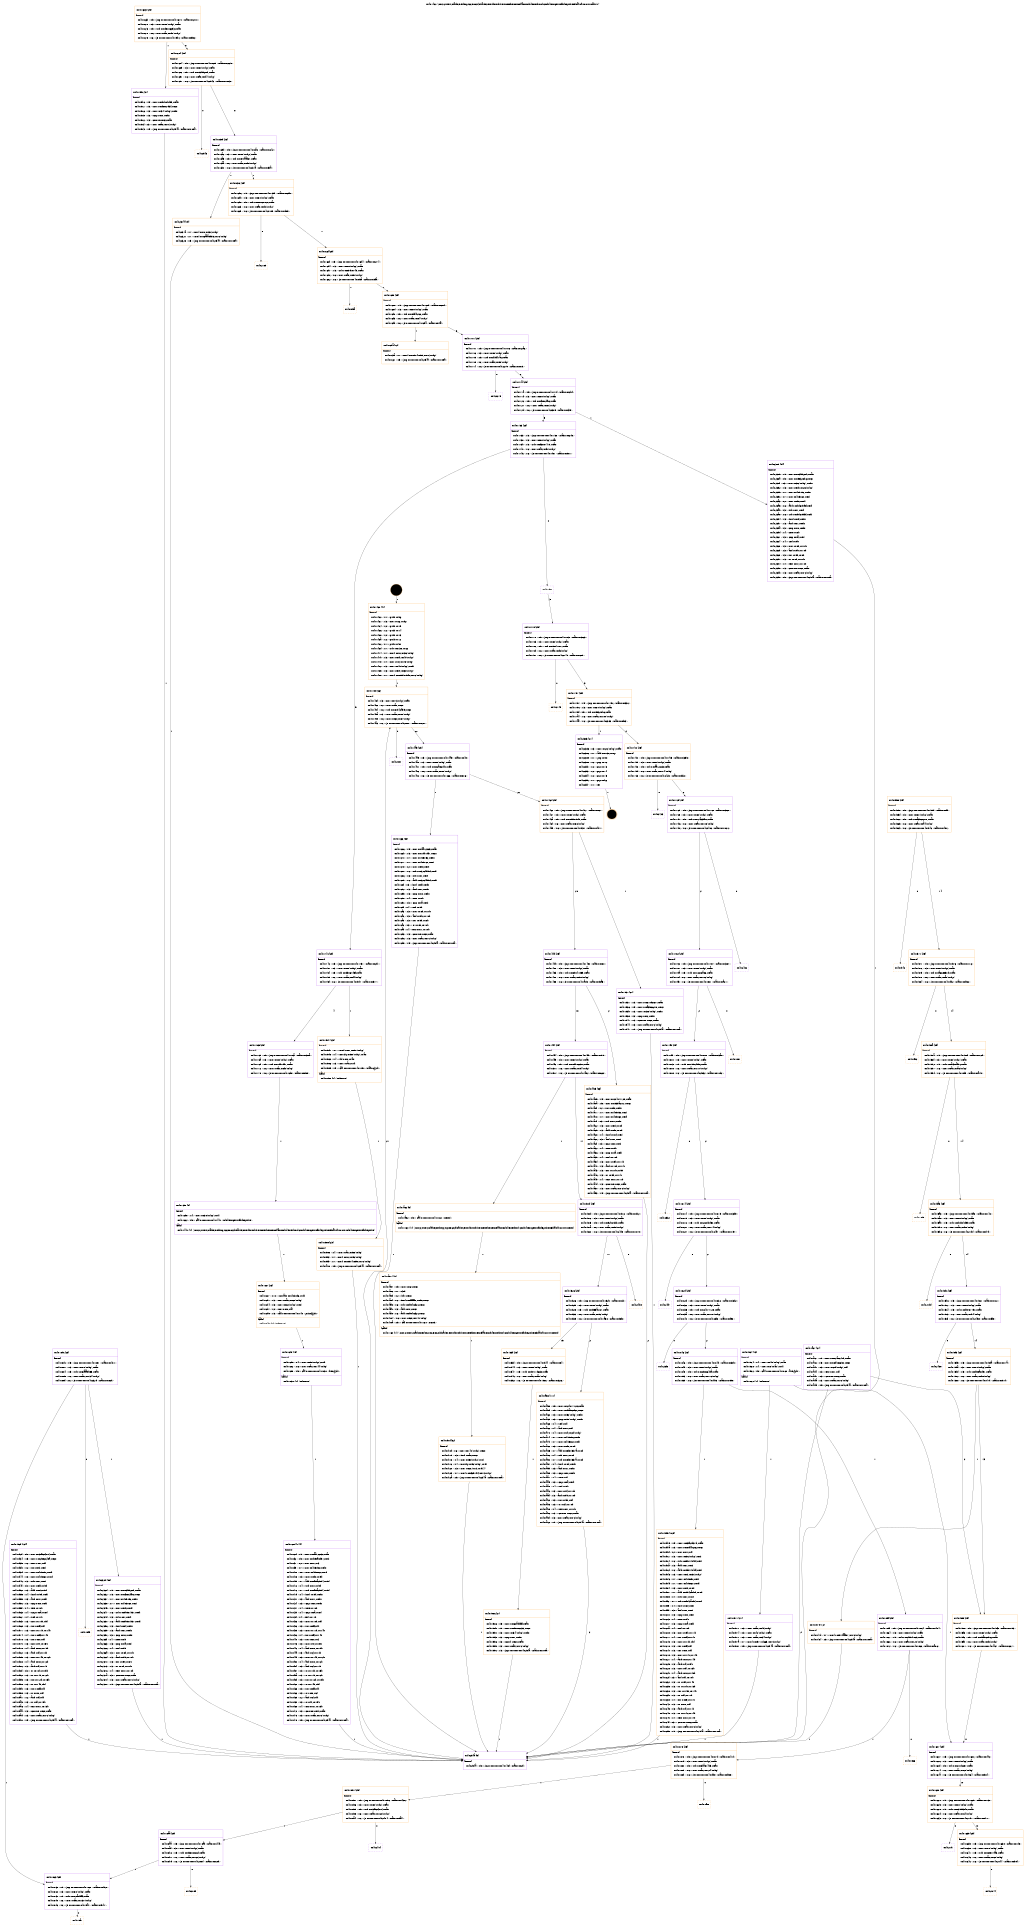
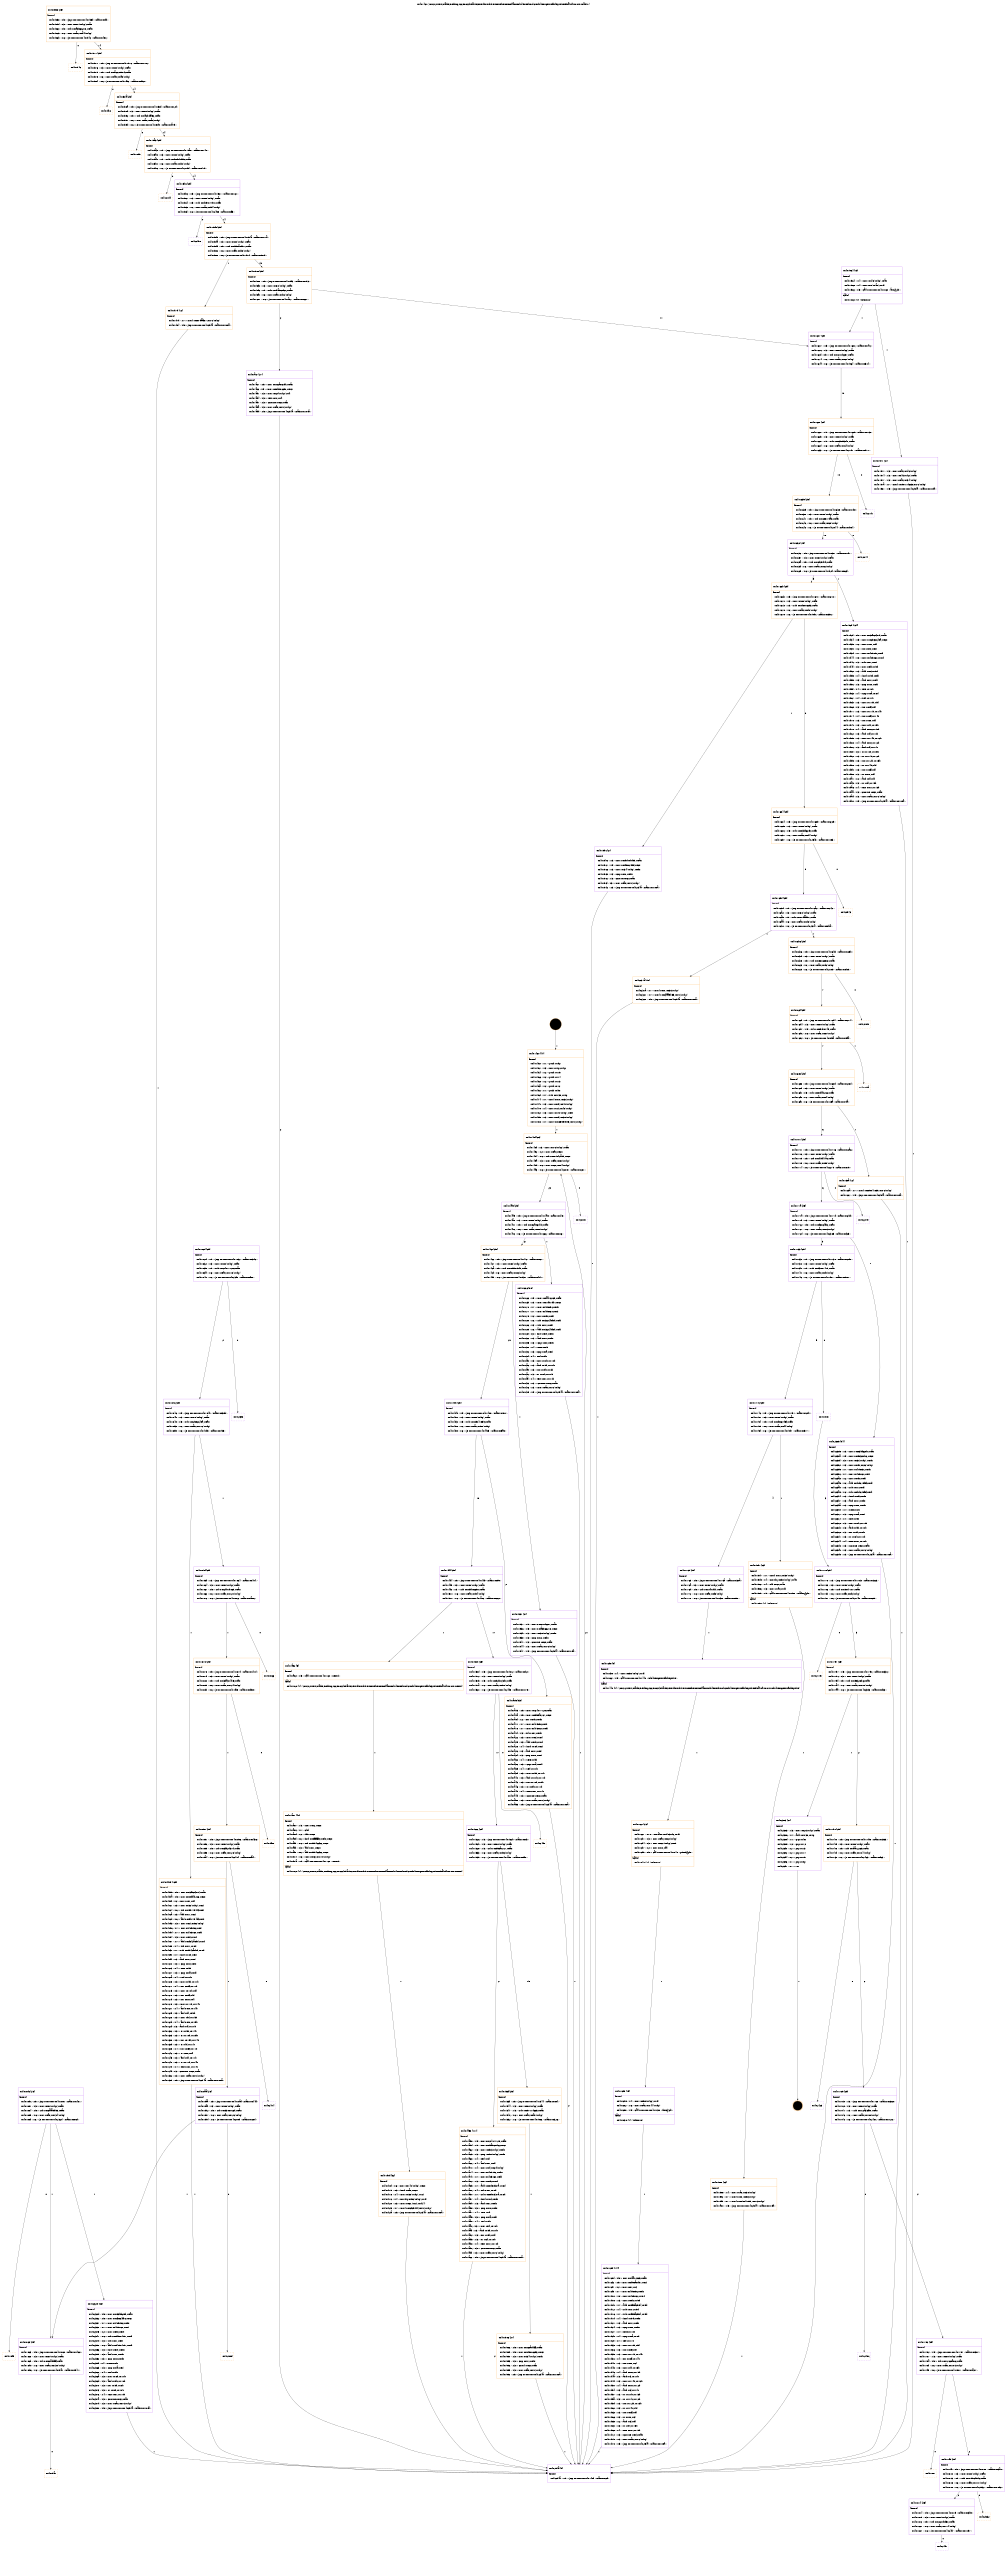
none -> (821, 557)
(707, 1261) -> none
(963, 1461) -> (279, 336)
none -> (901, 1954)
